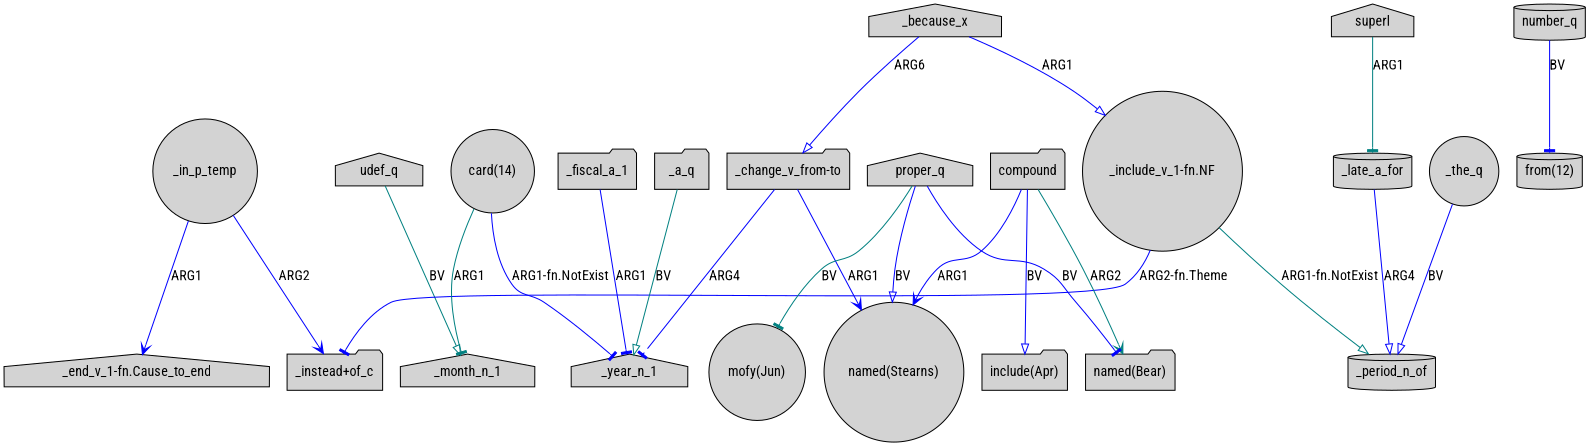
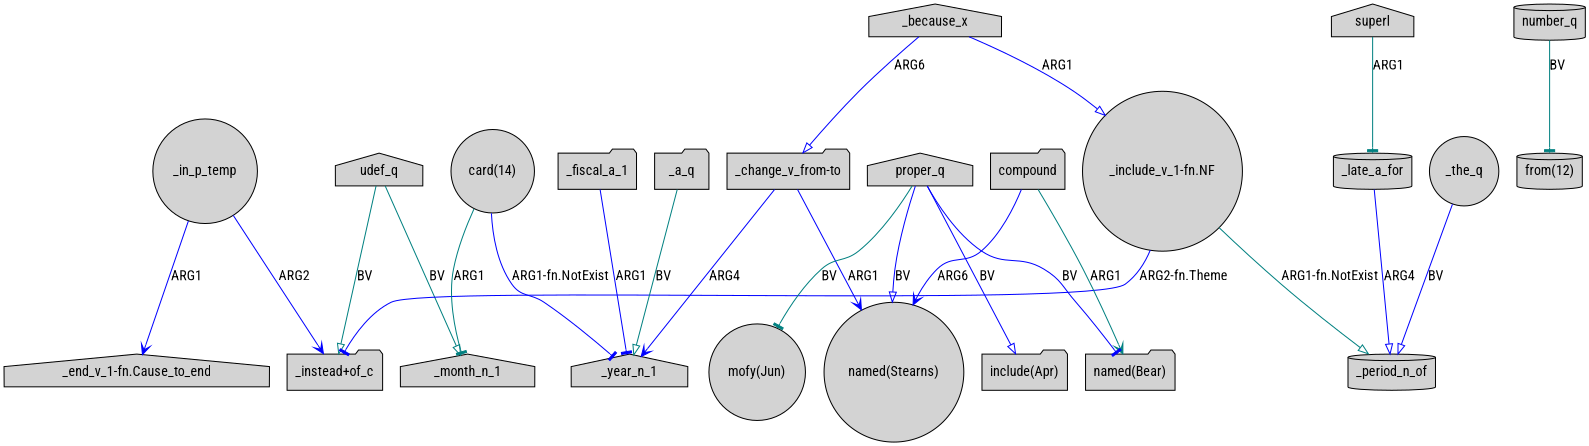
(1550, 94) -> (1550, 94)
none -> (359, 265)
(711, 269) -> (711, 269)
(1026, 271) -> (969, 265)
(953, 277) -> (953, 277)
(1106, 277) -> (1106, 277)
